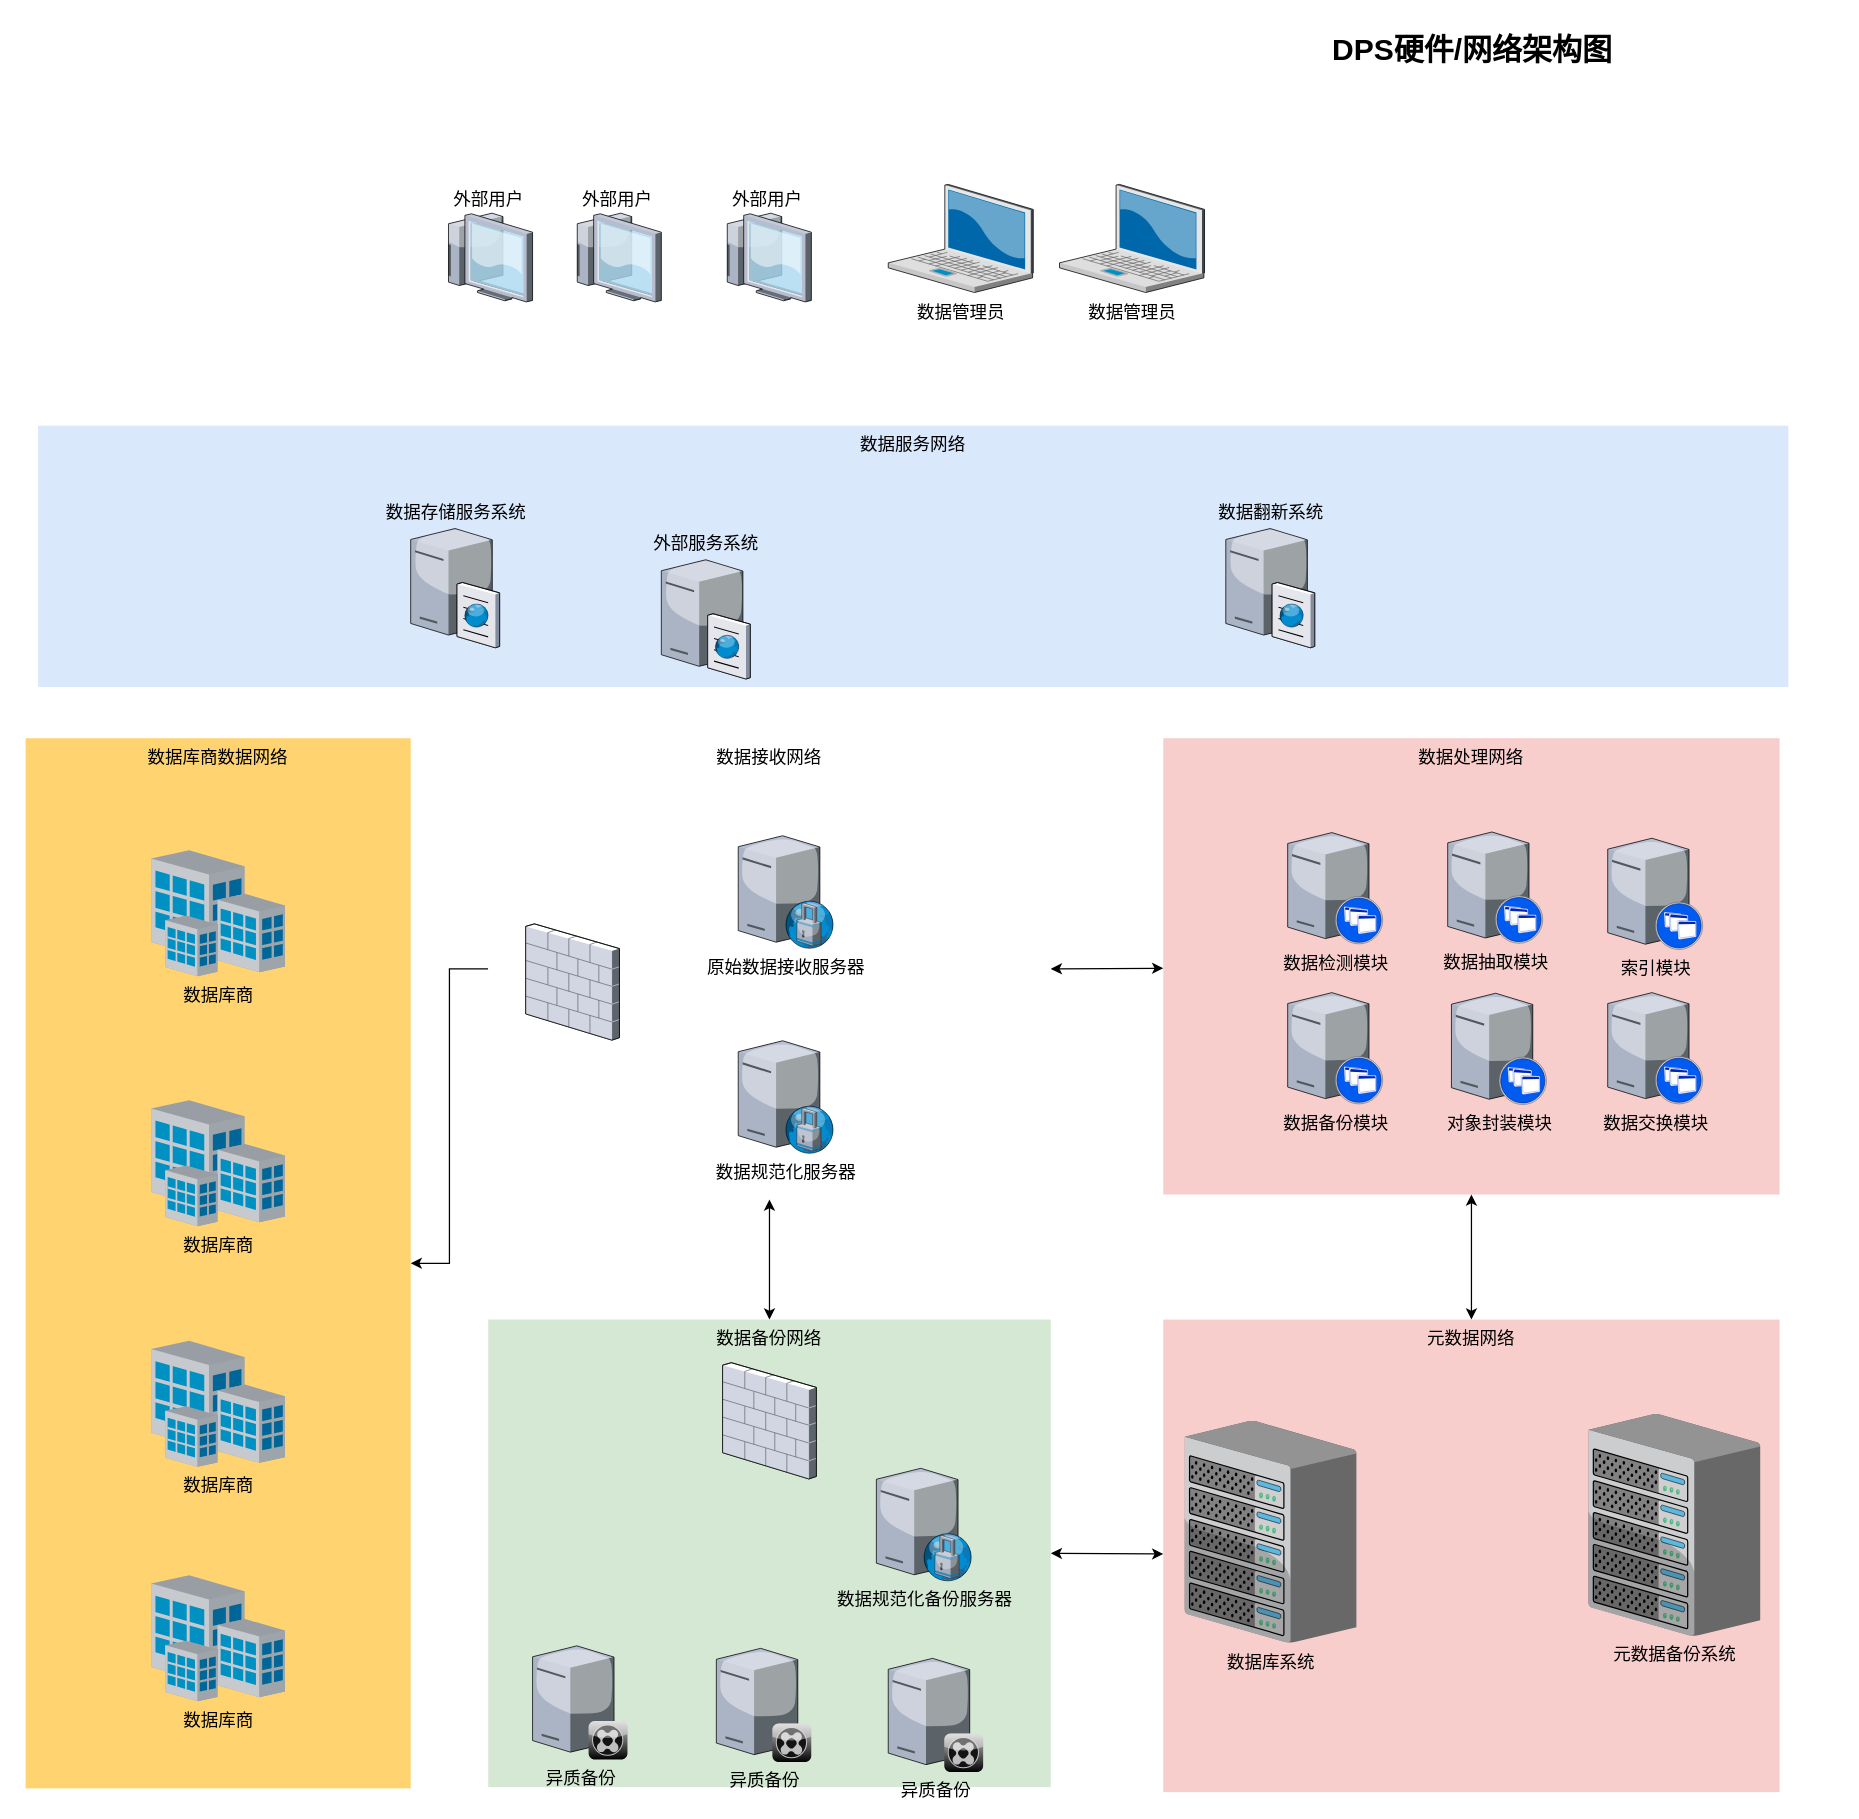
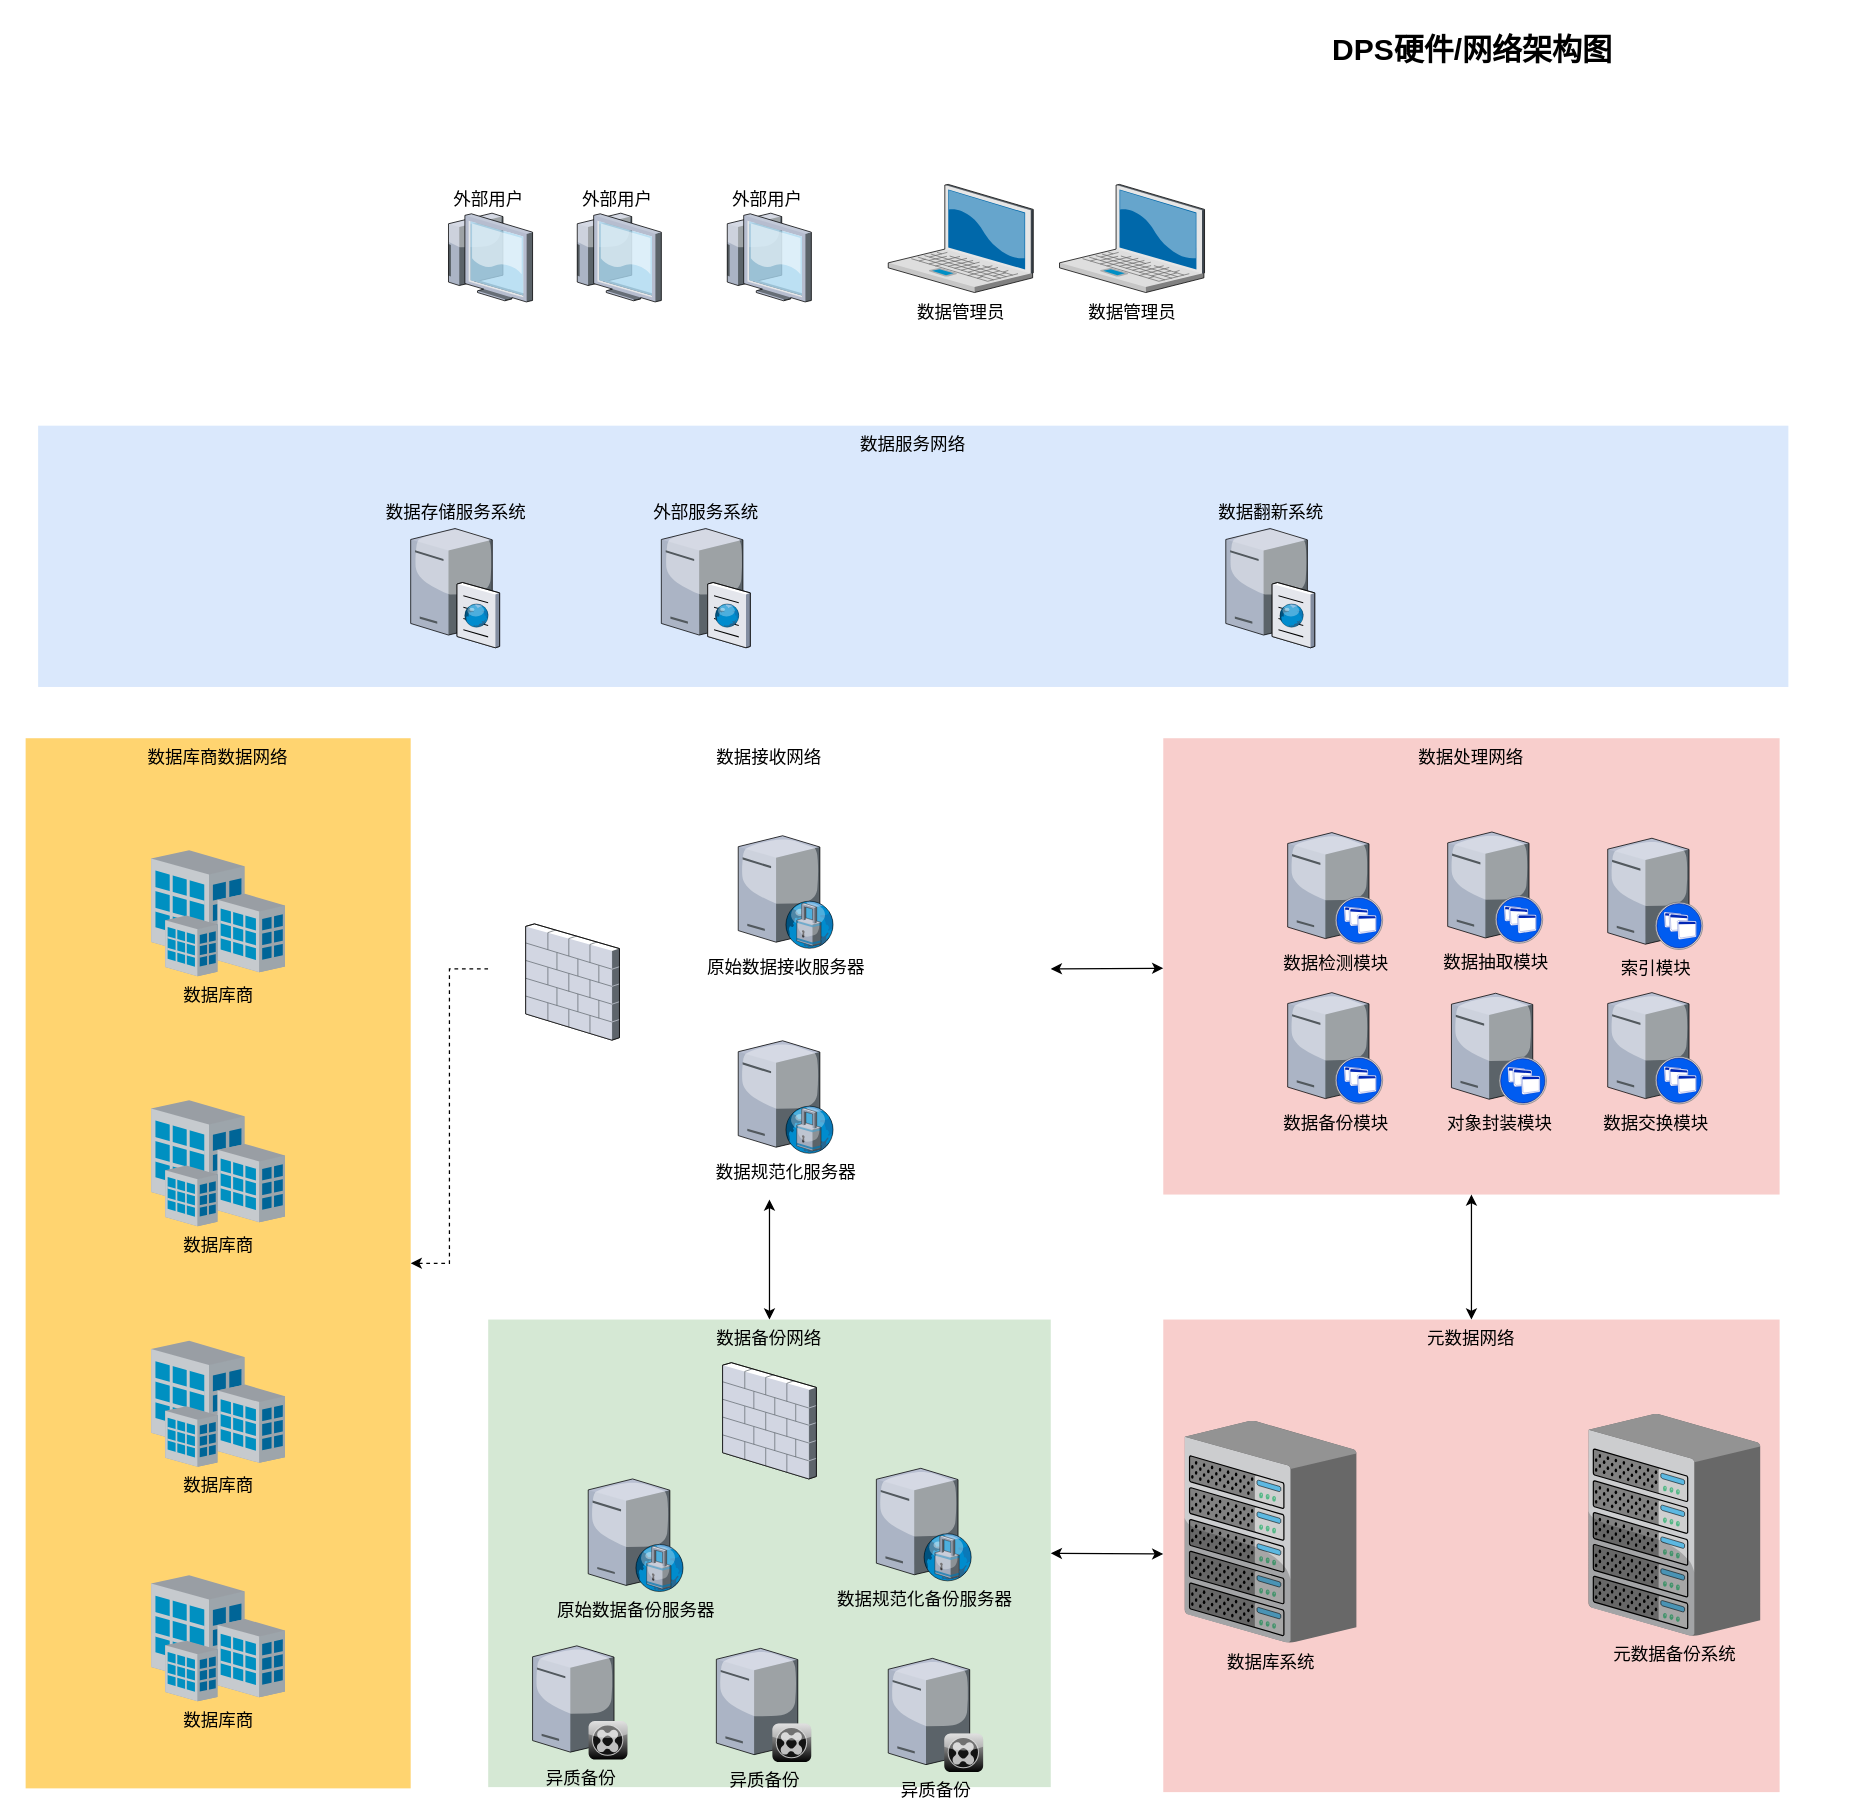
(706, 618) -> (706, 587)
(449, 1112) -> (449, 1112)
none -> (636, 1535)
